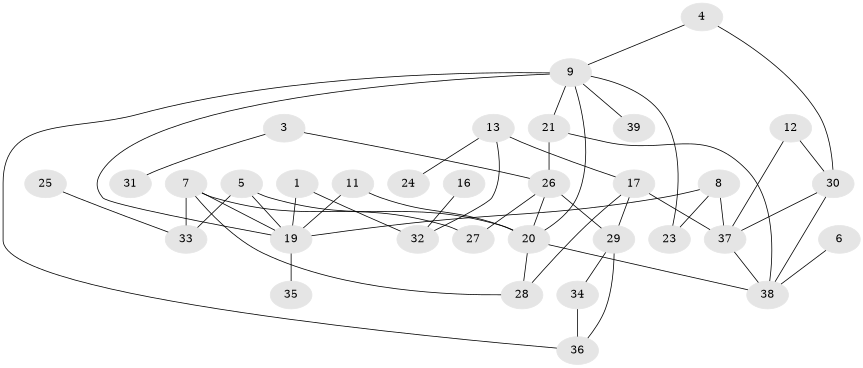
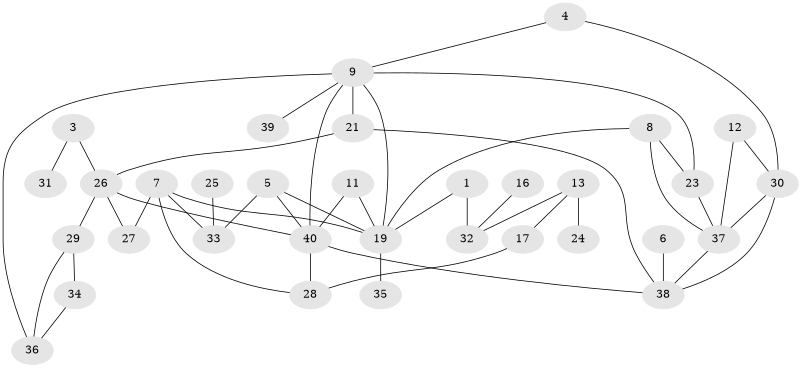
(624, 211) -> none
(681, 212) -> (706, 211)
(529, 239) -> (310, 239)
